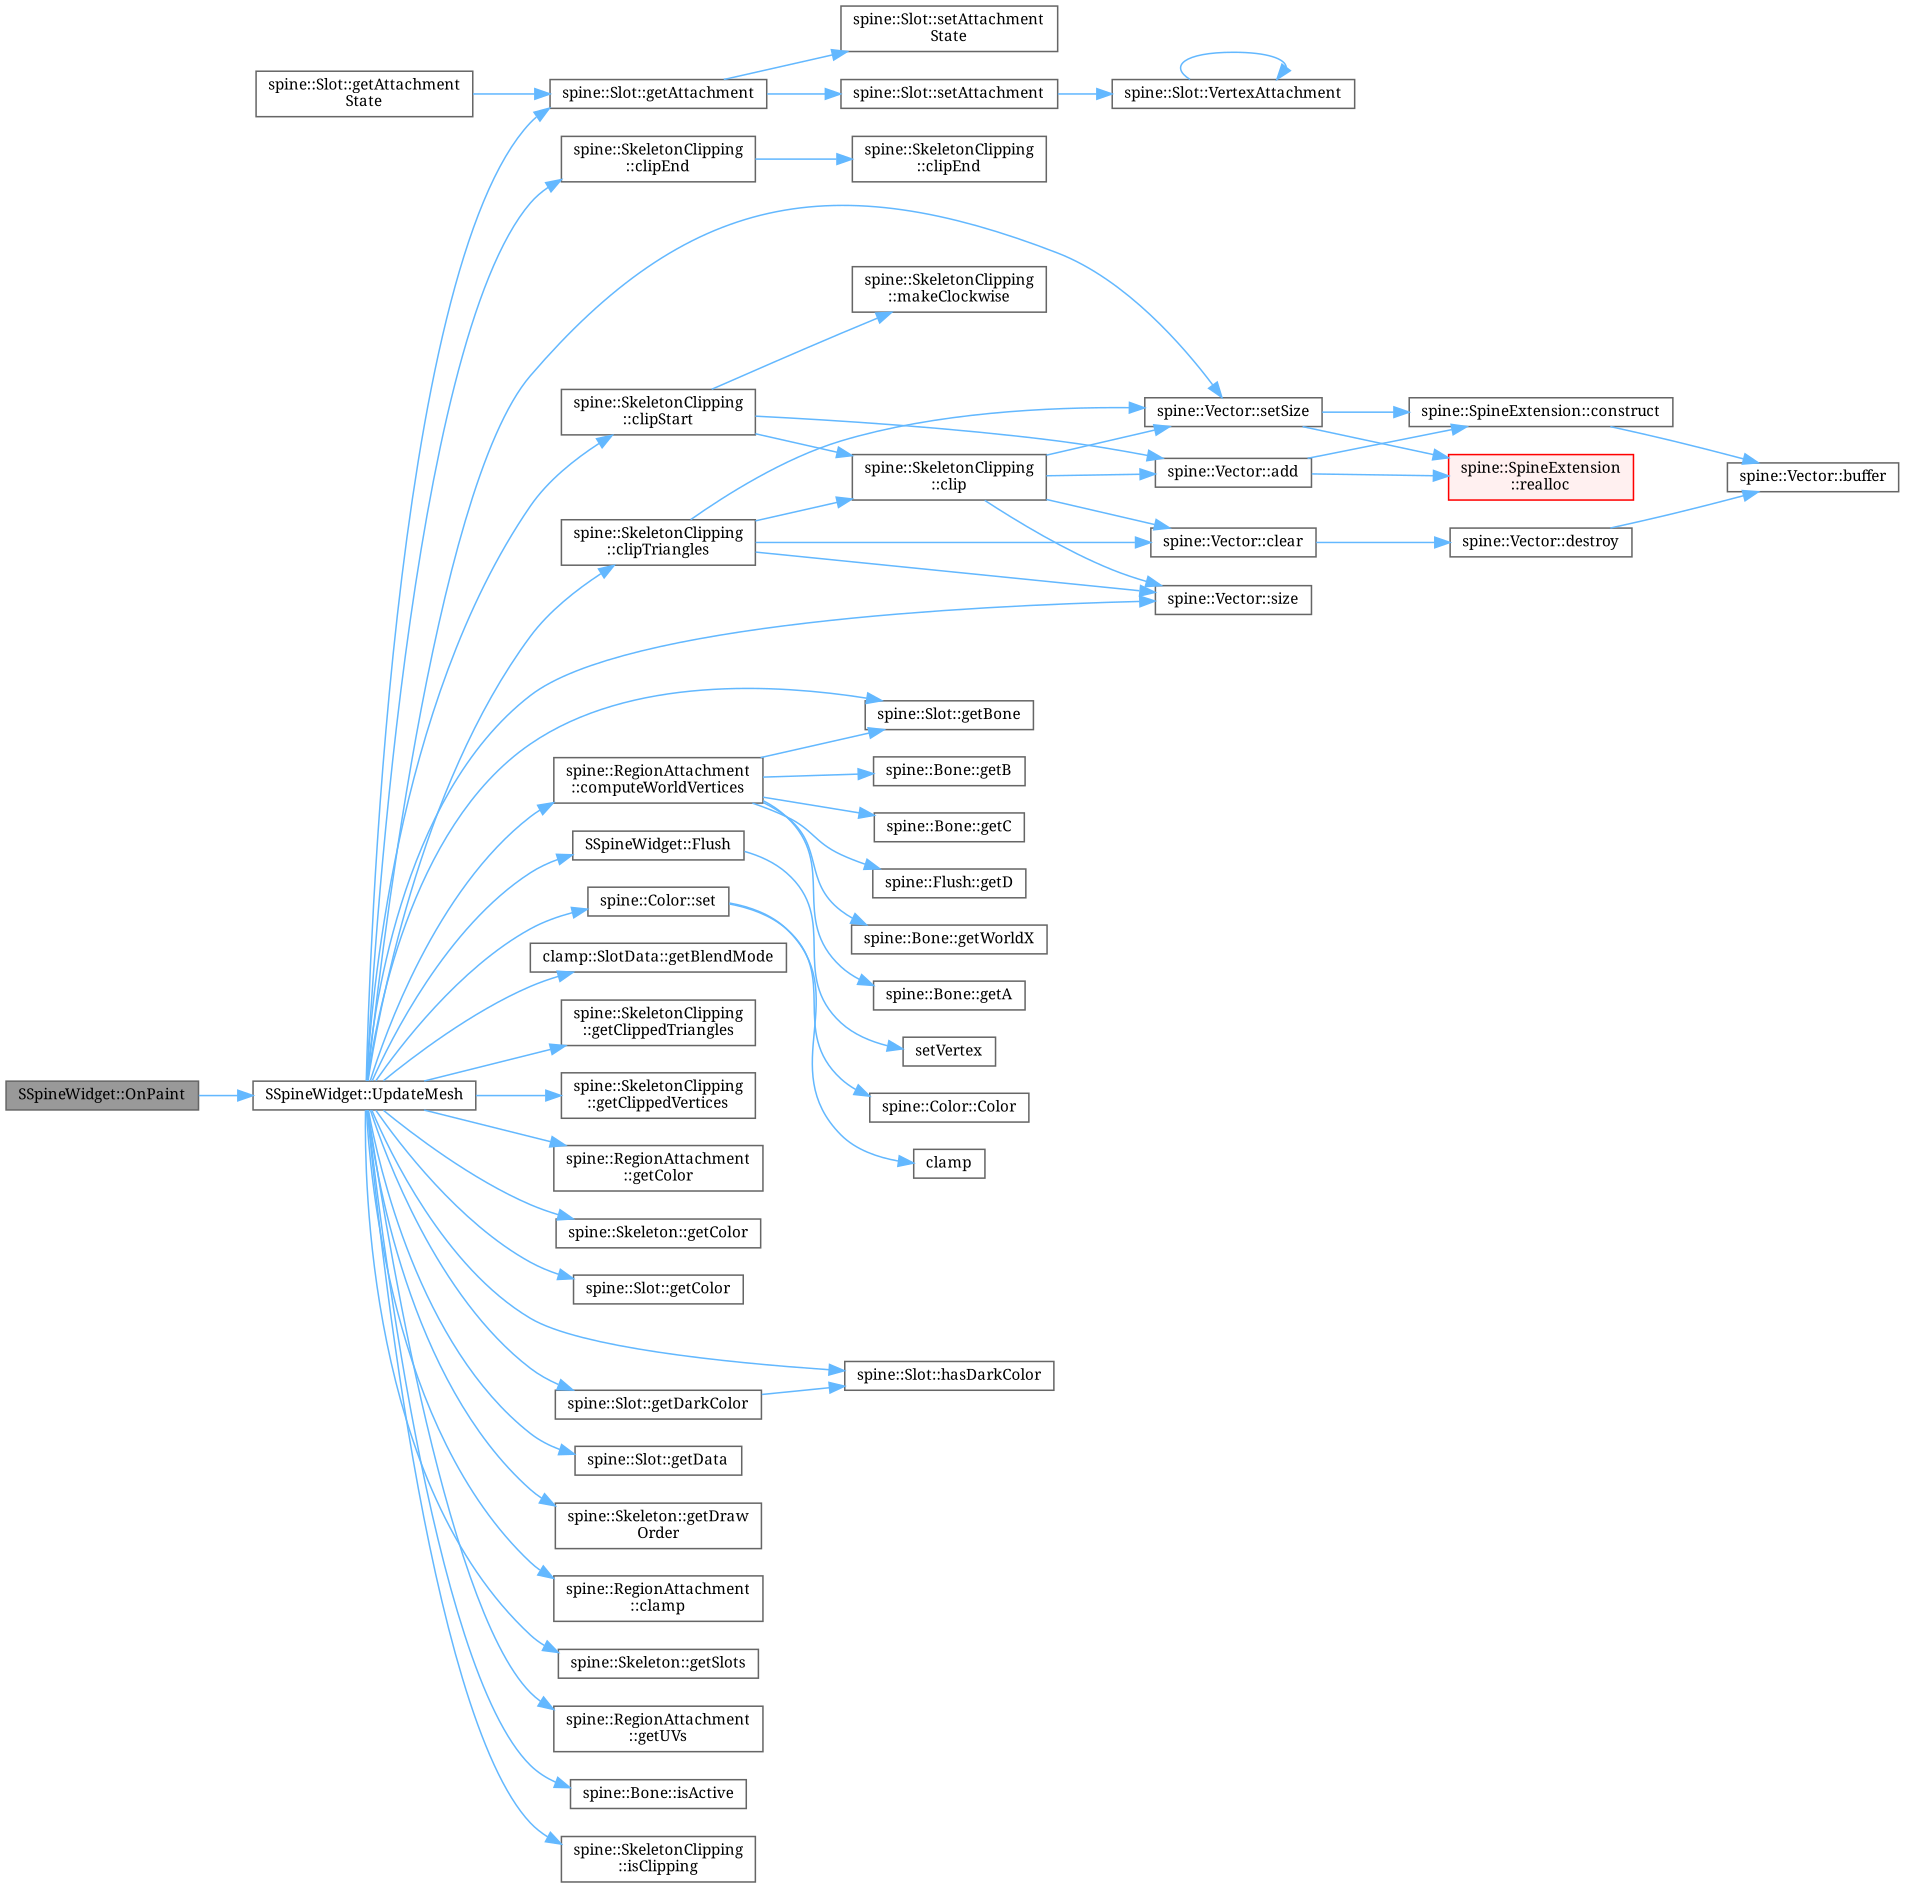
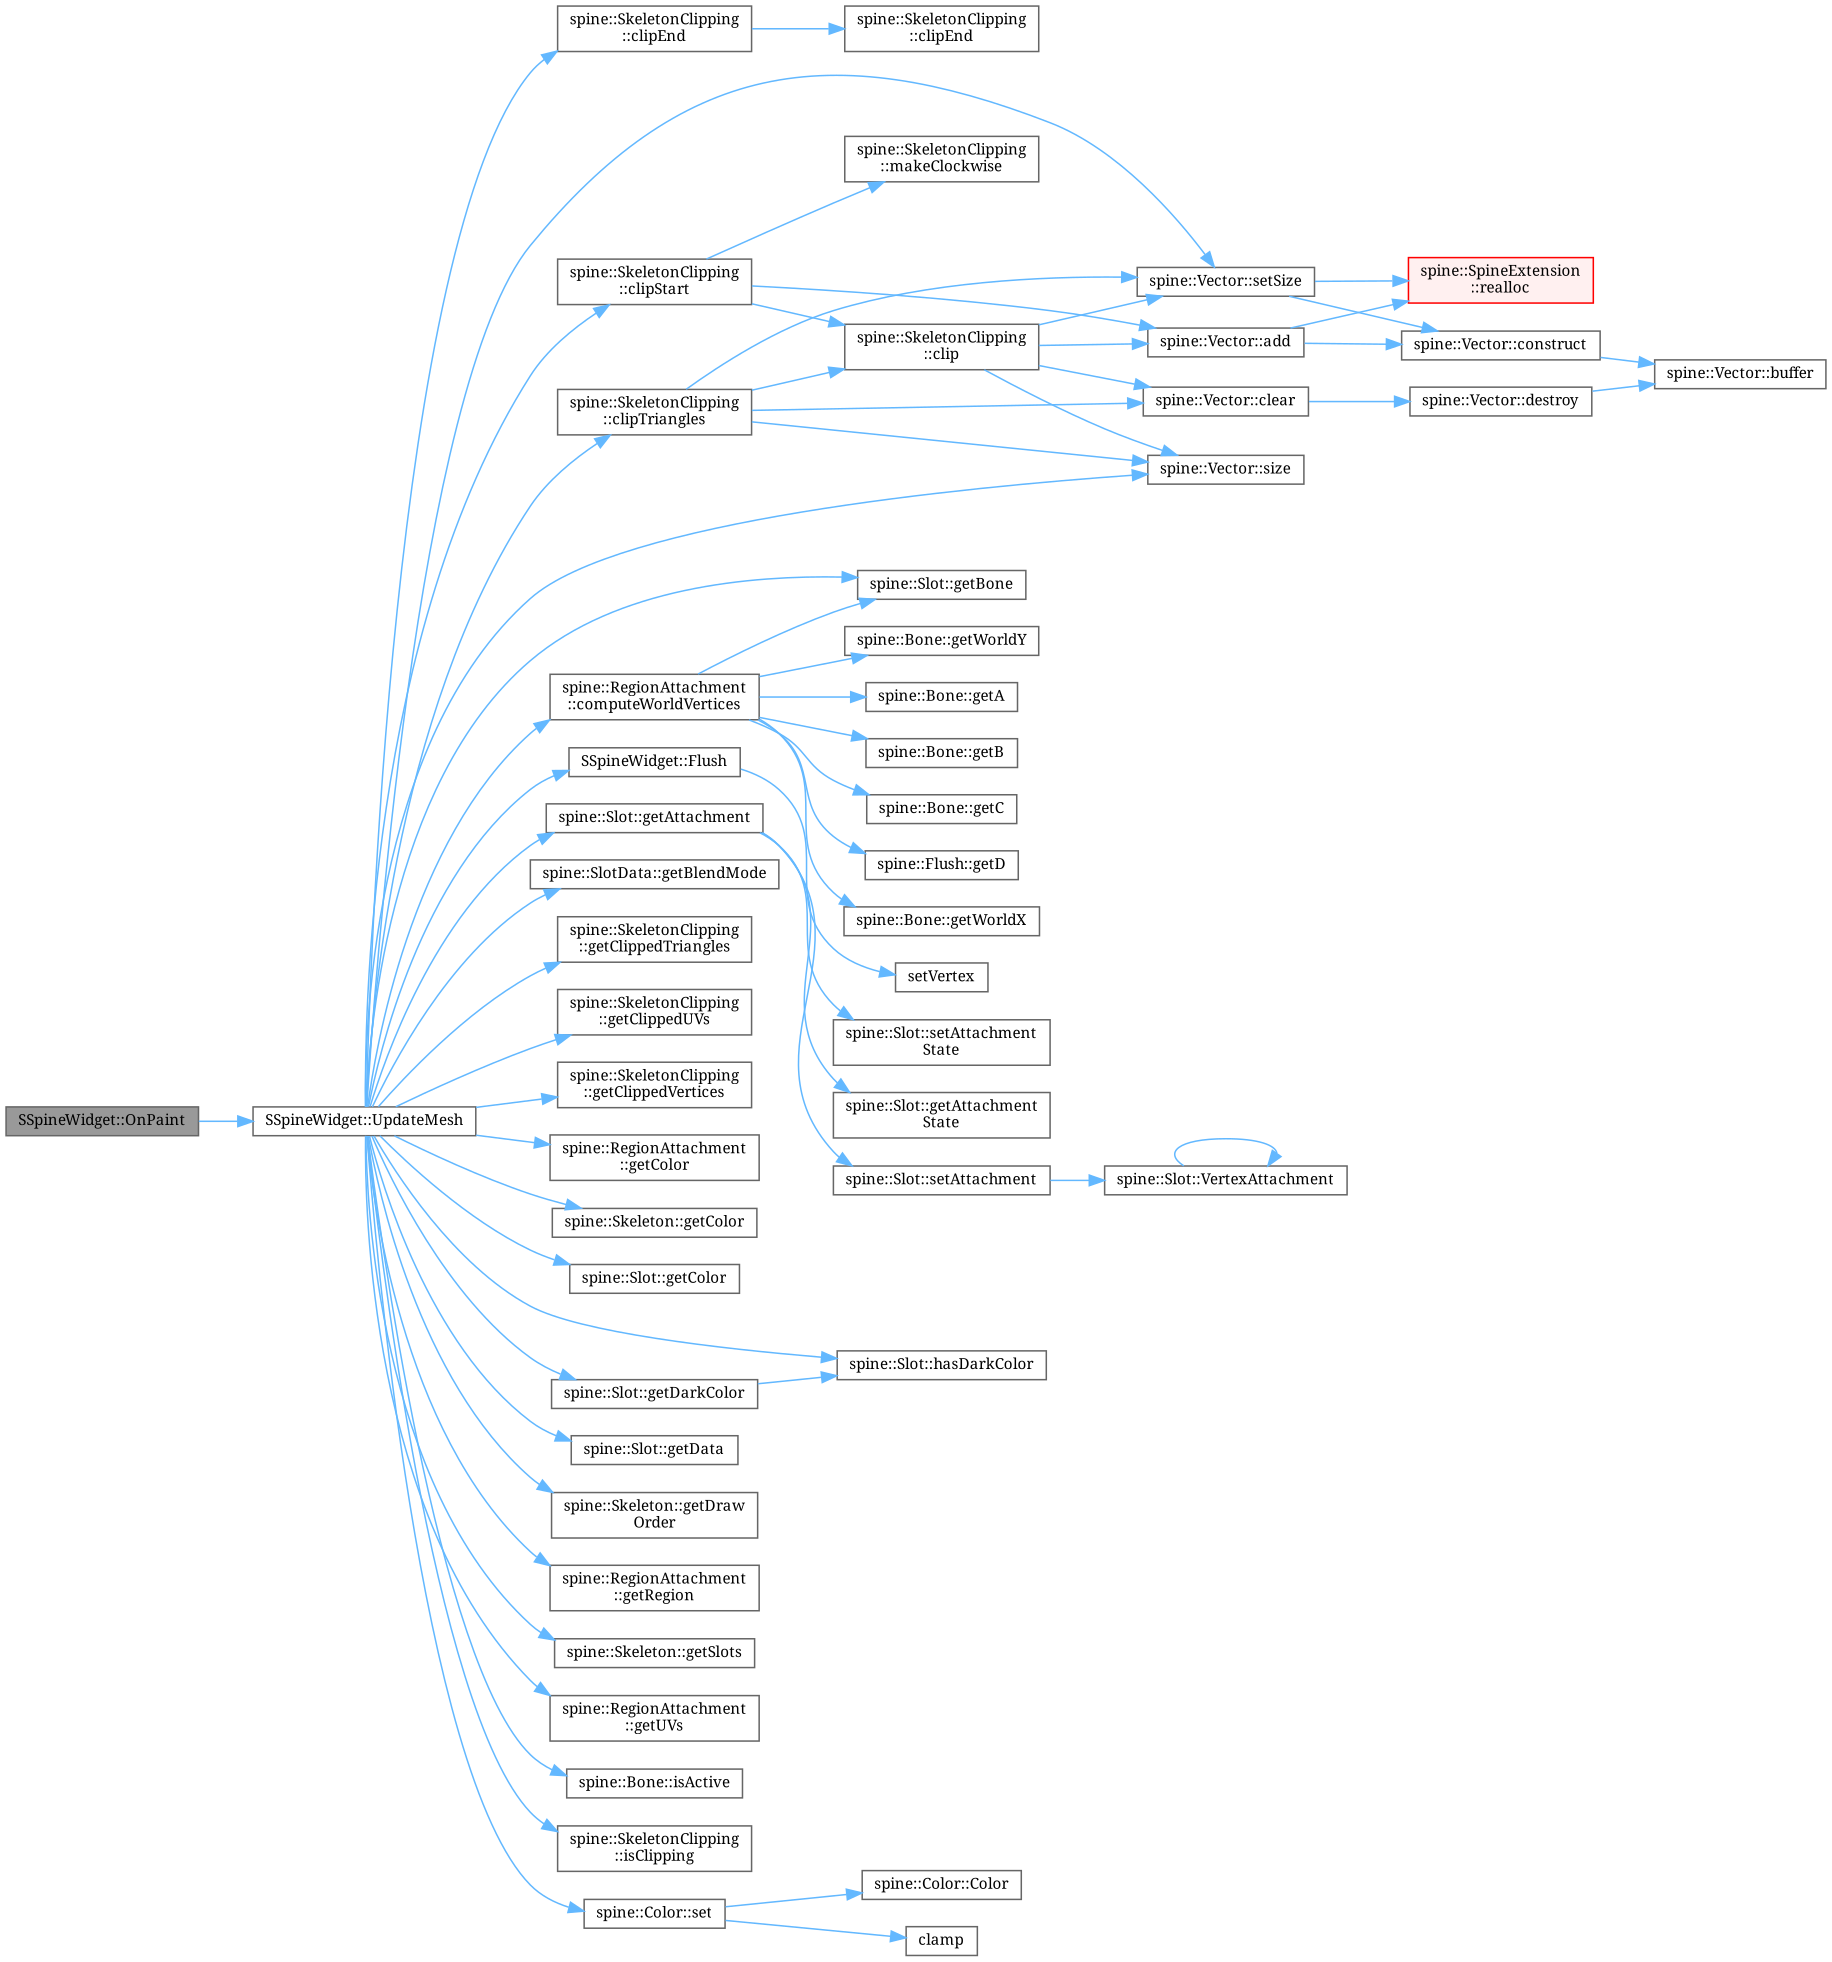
(504, 94) -> (808, 954)
(1541, 412) -> (1501, 345)
none -> (942, 641)
(658, 958) -> (655, 874)
none -> (655, 1012)
(658, 1599) -> (655, 1588)
